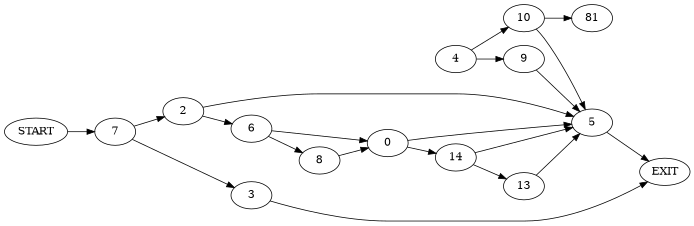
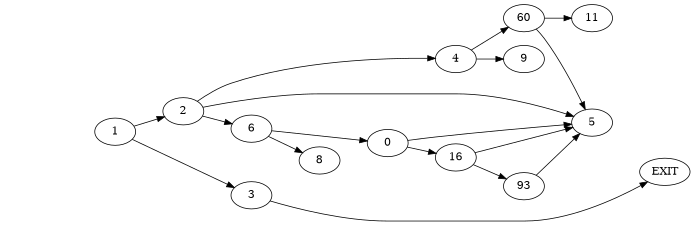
(524, 18) -> (524, 18)
(592, 18) -> (592, 18)
none -> (309, 66)
(555, 88) -> none
(36, 132) -> none
(115, 132) -> (115, 132)
(625, 145) -> none
(350, 153) -> none
(456, 157) -> (456, 157)
(524, 186) -> (524, 186)
